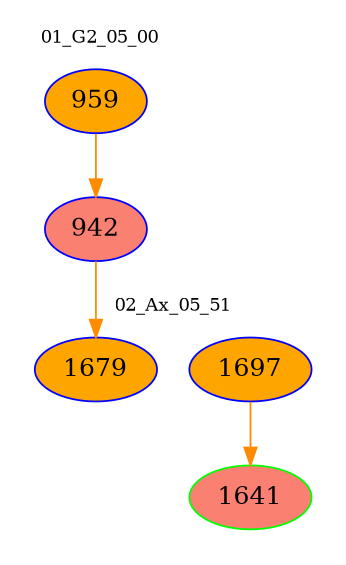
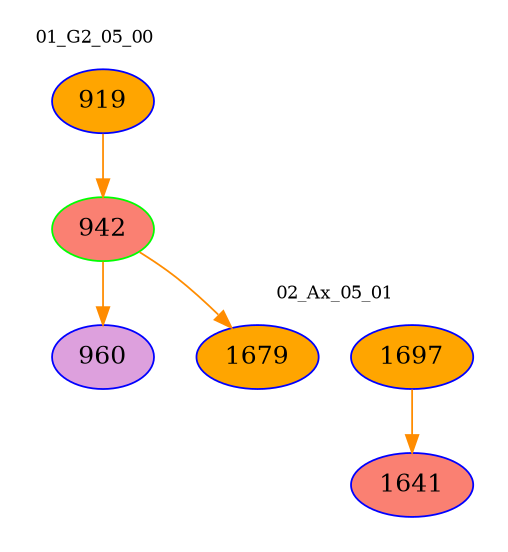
(96, 101) -> (103, 101)
(96, 229) -> (103, 229)
(173, 306) -> (335, 294)
none -> (103, 357)
(250, 497) -> (412, 485)
